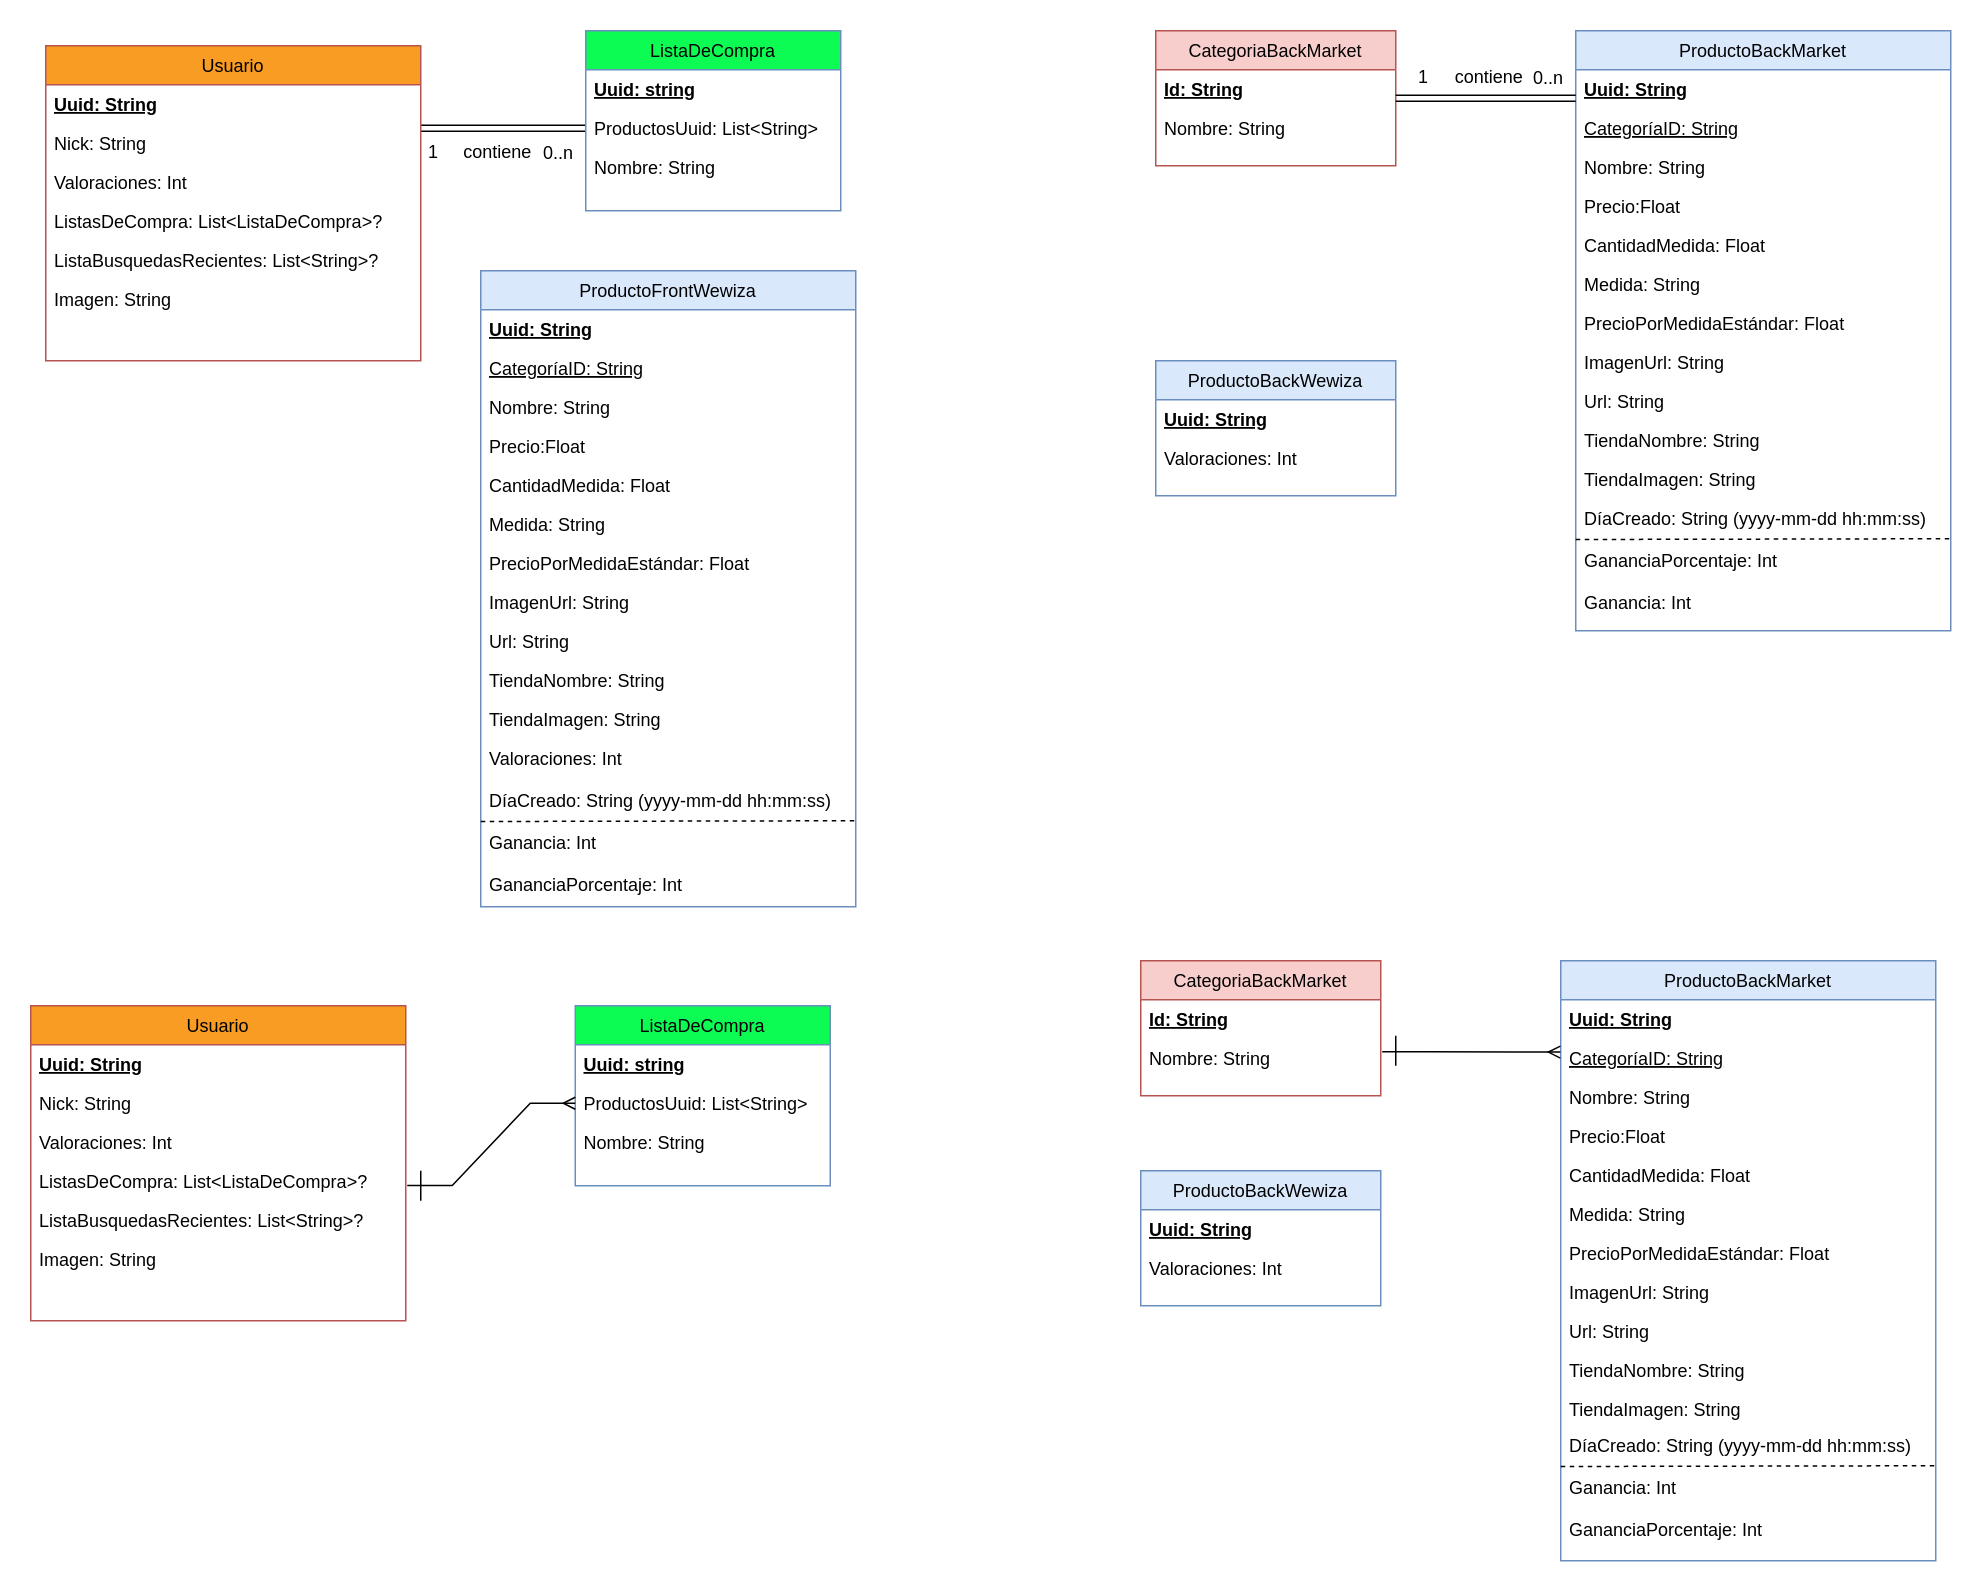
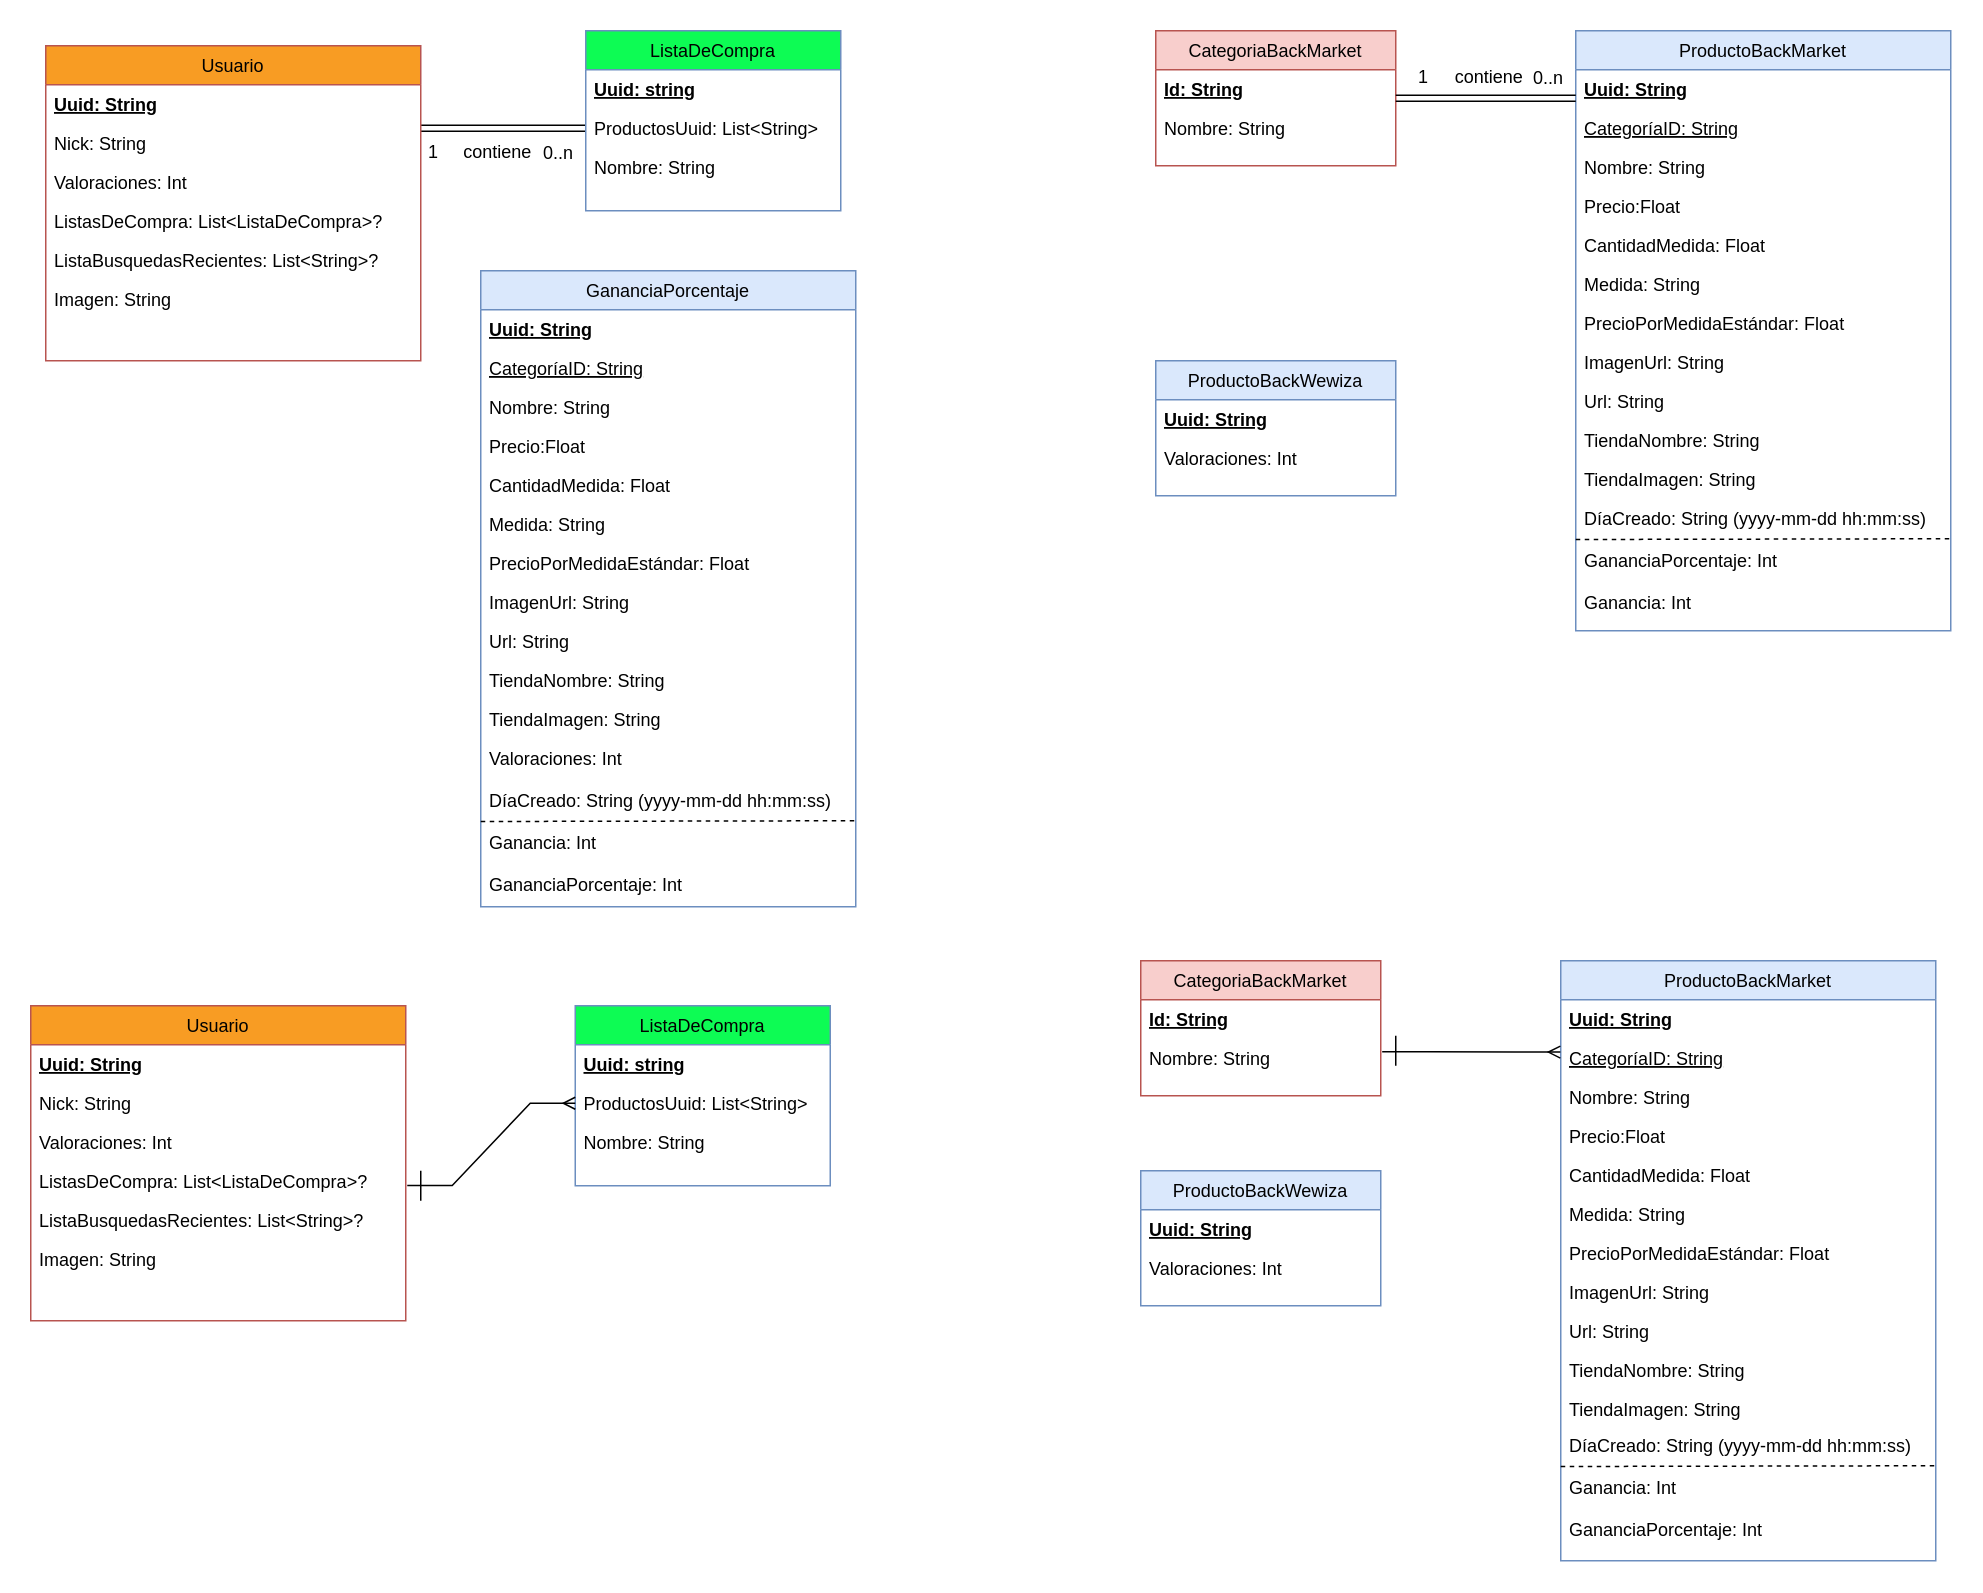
(668, 291) -> (668, 291)
